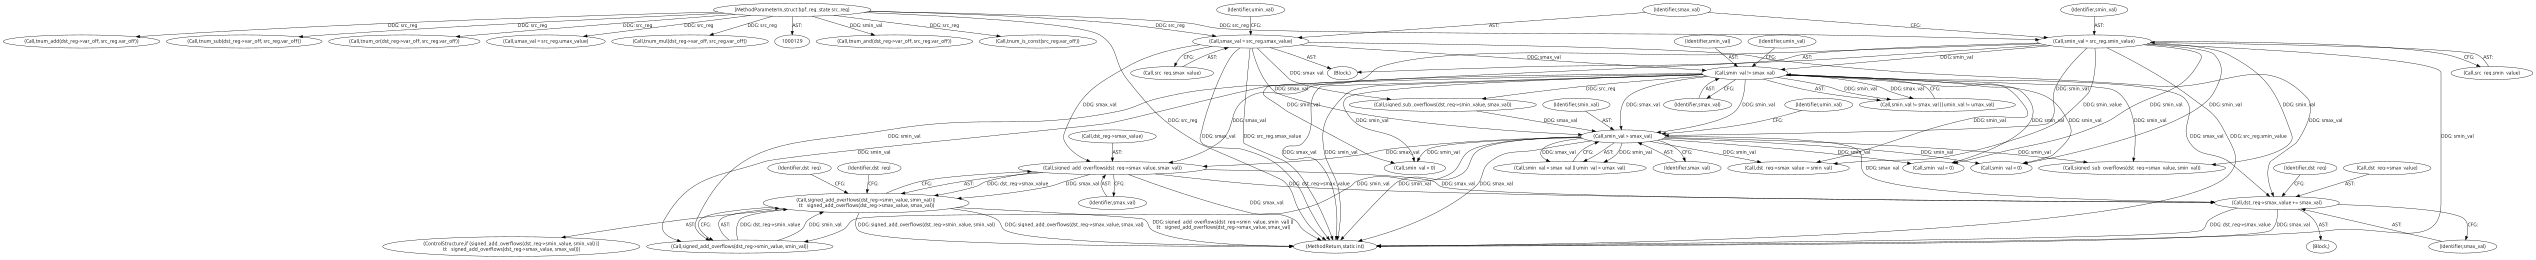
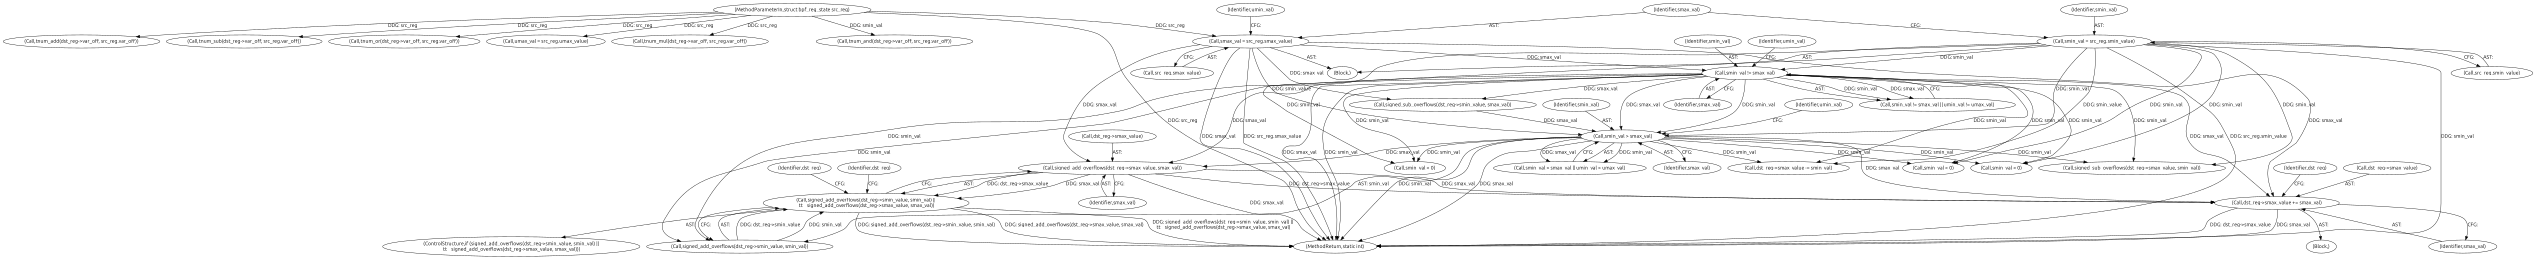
(1452, 33) -> none
(792, 41) -> none
(1038, 41) -> none
(1292, 89) -> (1292, 89)
(1601, 89) -> (1601, 89)
(1374, 184) -> (1374, 184)
